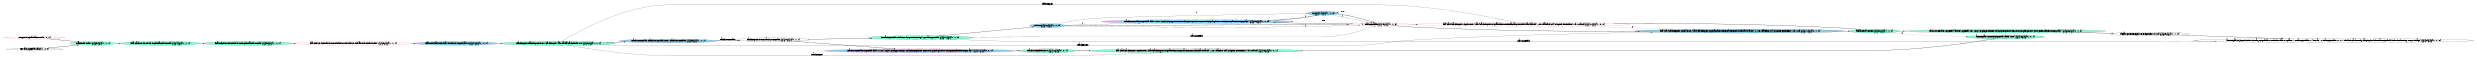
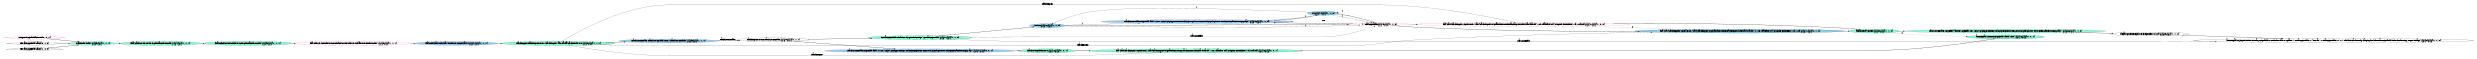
(1343, 11) -> (1343, 11)
(1181, 16) -> (1180, 8)
none -> (34, 43)
